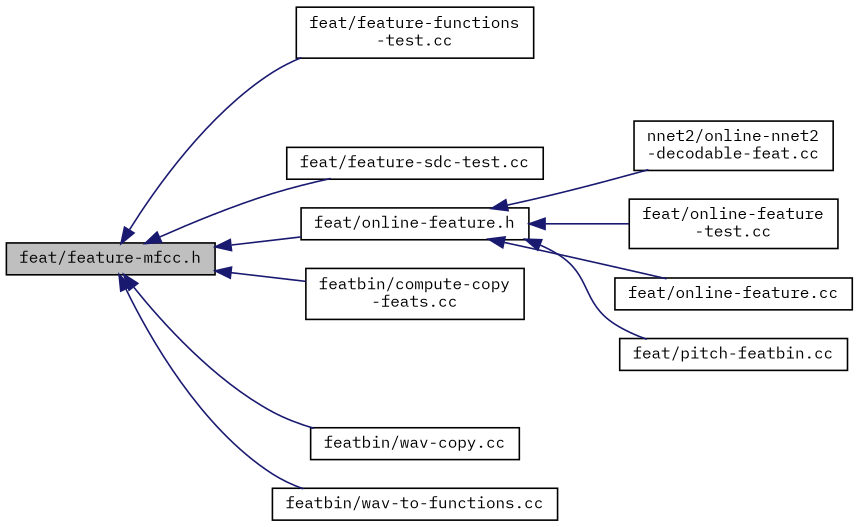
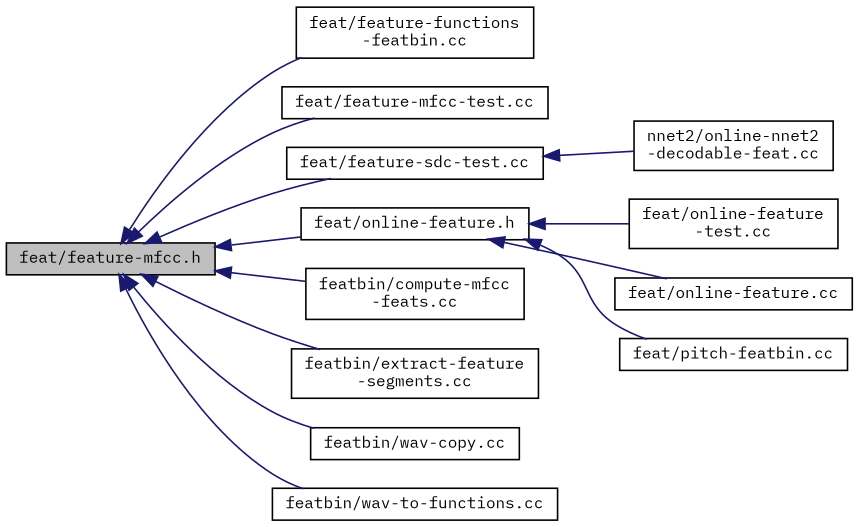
(415, 33) -> (415, 33)
none -> (415, 103)
(578, 188) -> (597, 153)
(415, 294) -> (415, 294)
none -> (415, 374)
